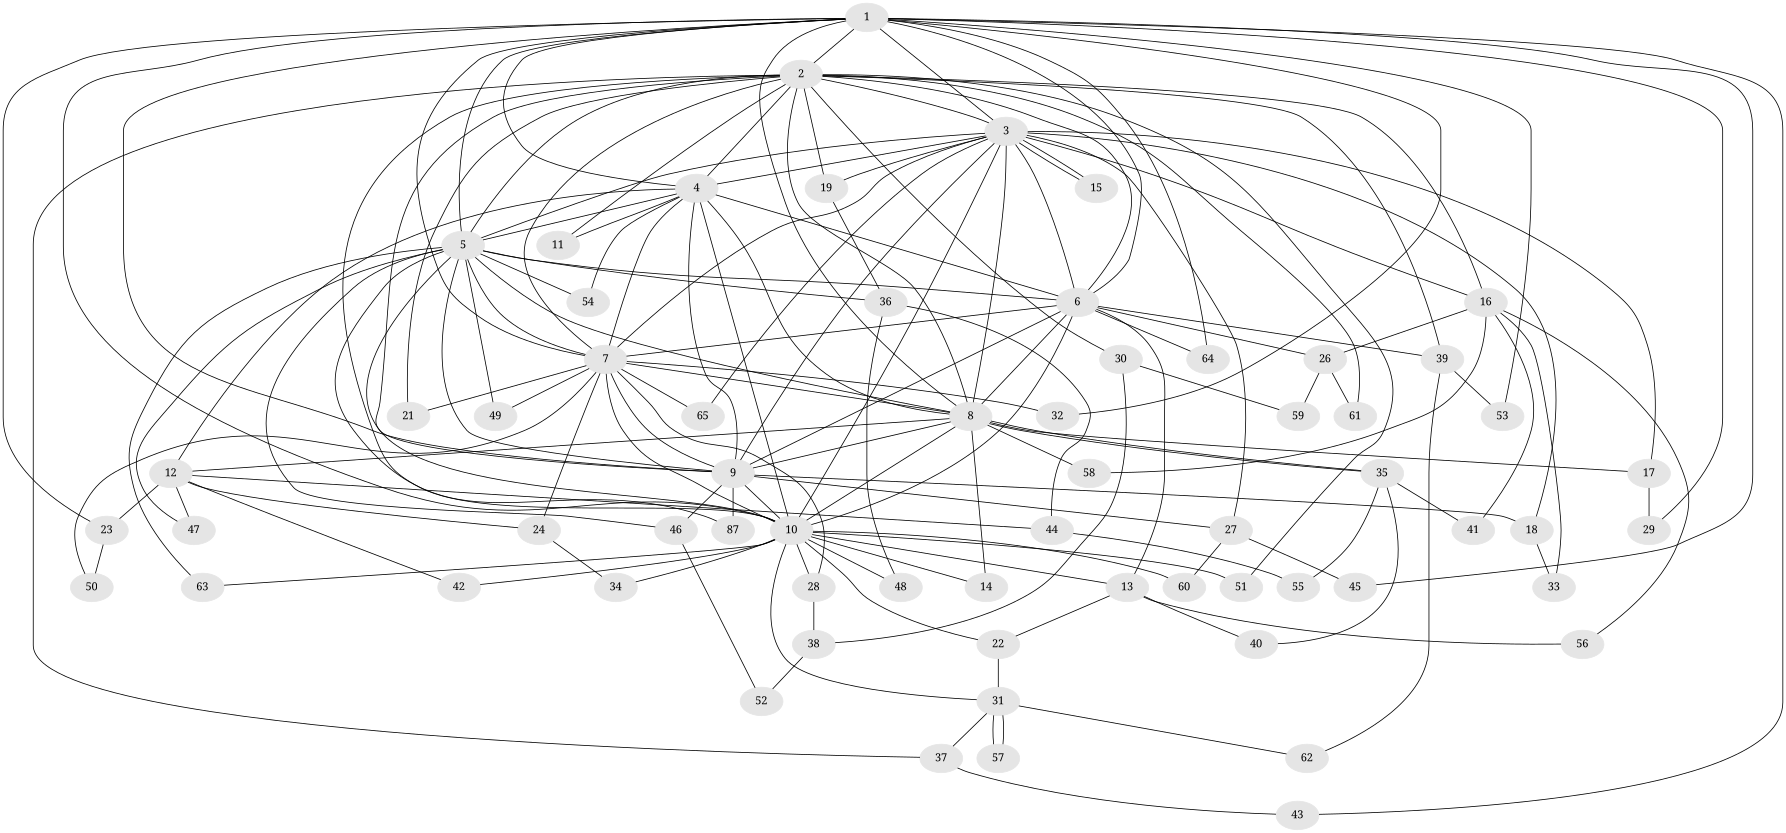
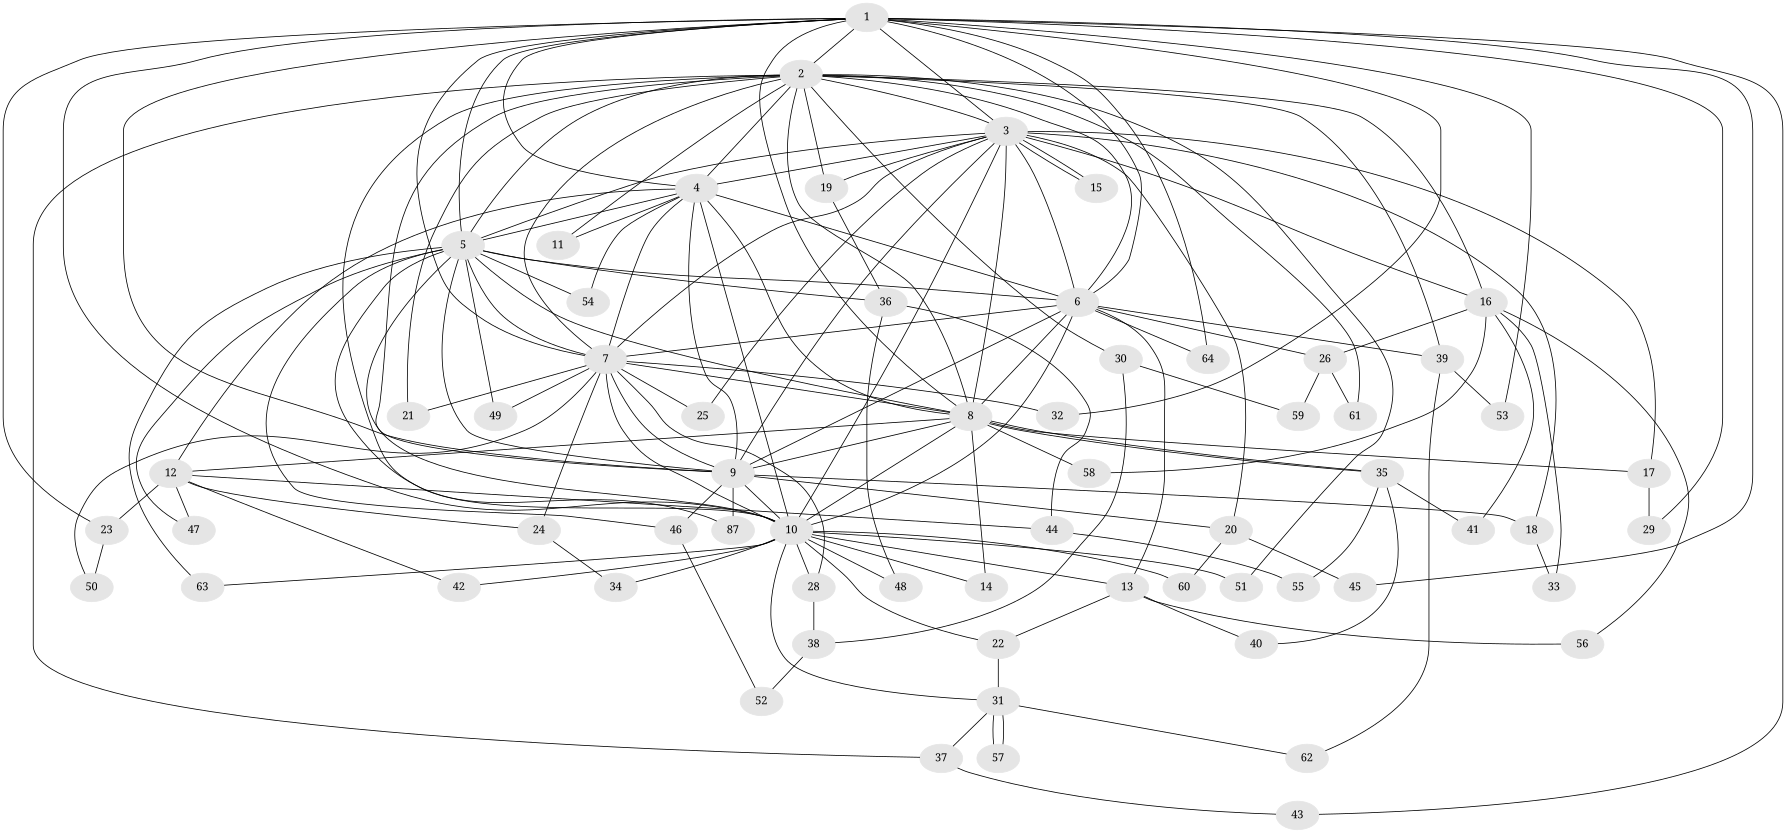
(703, 416) -> (703, 416)
(1231, 530) -> (1231, 530)
